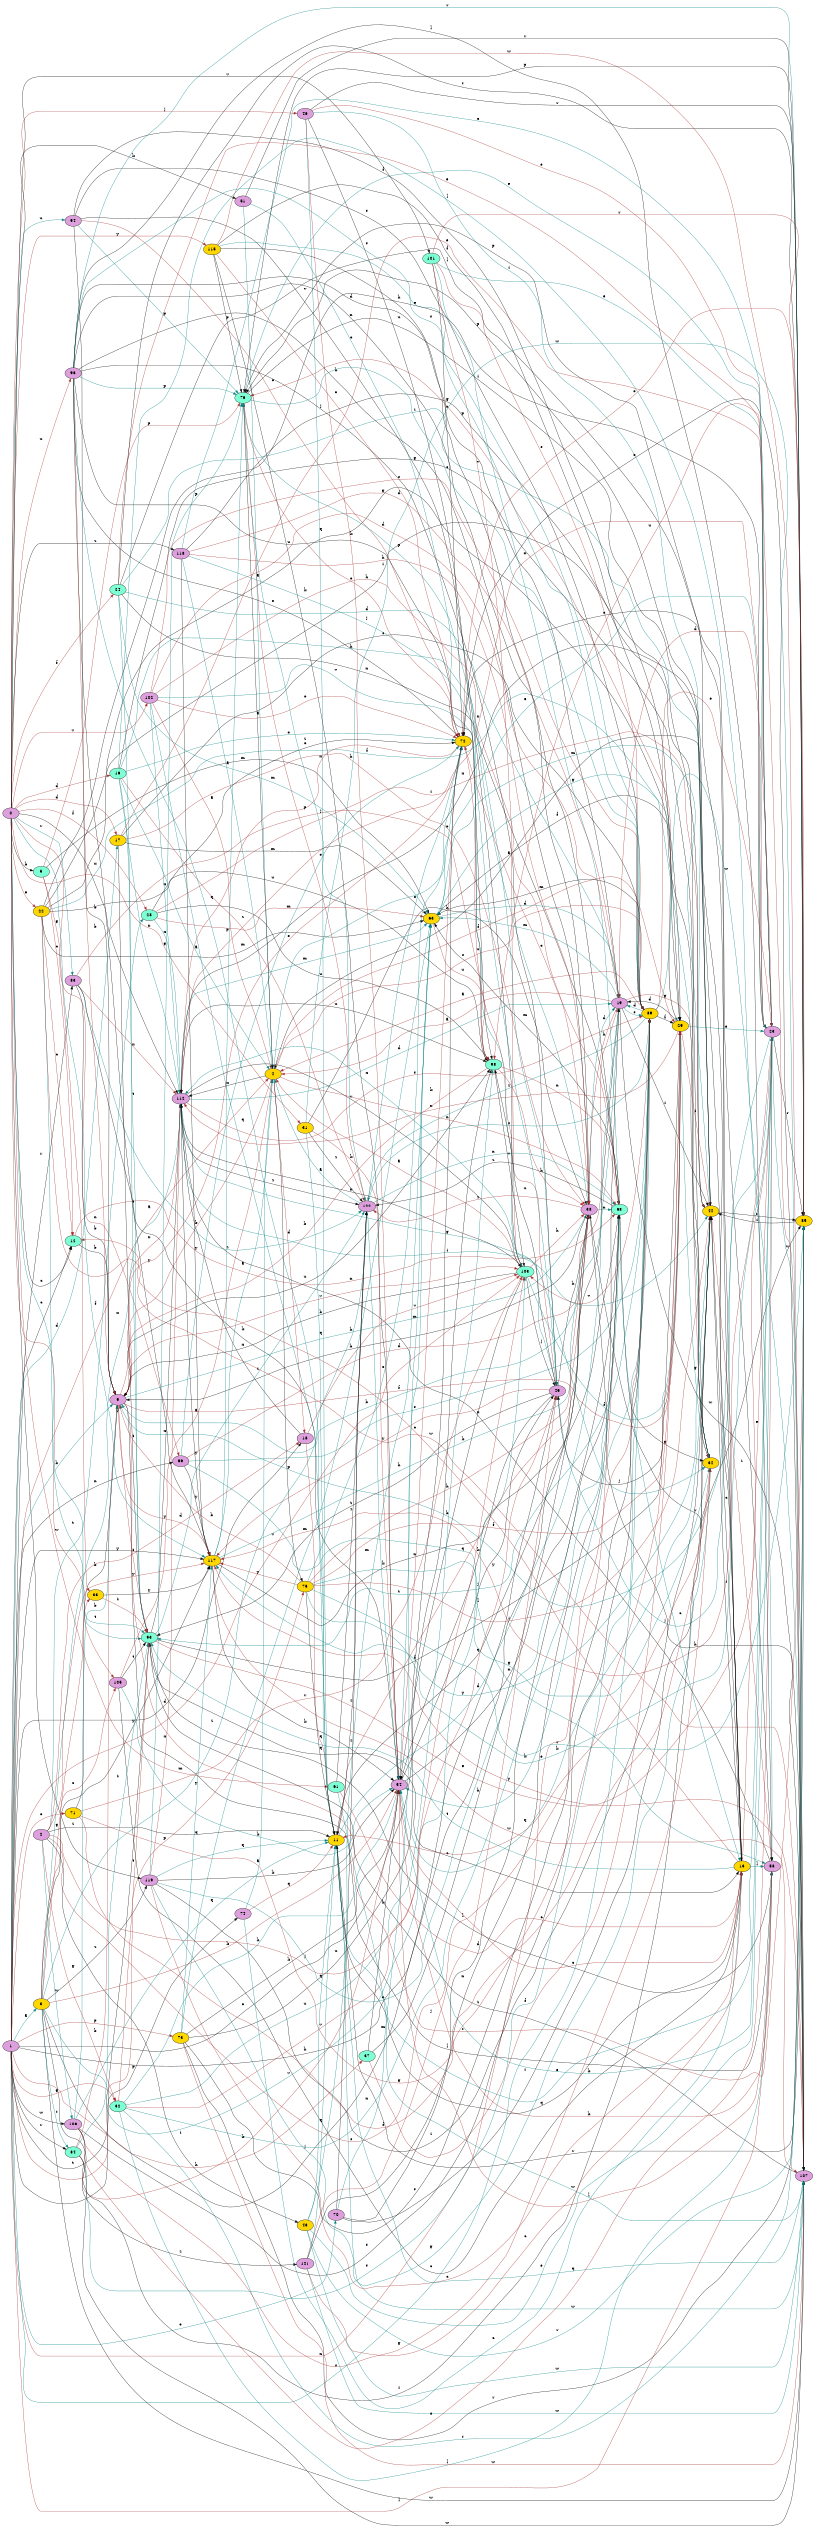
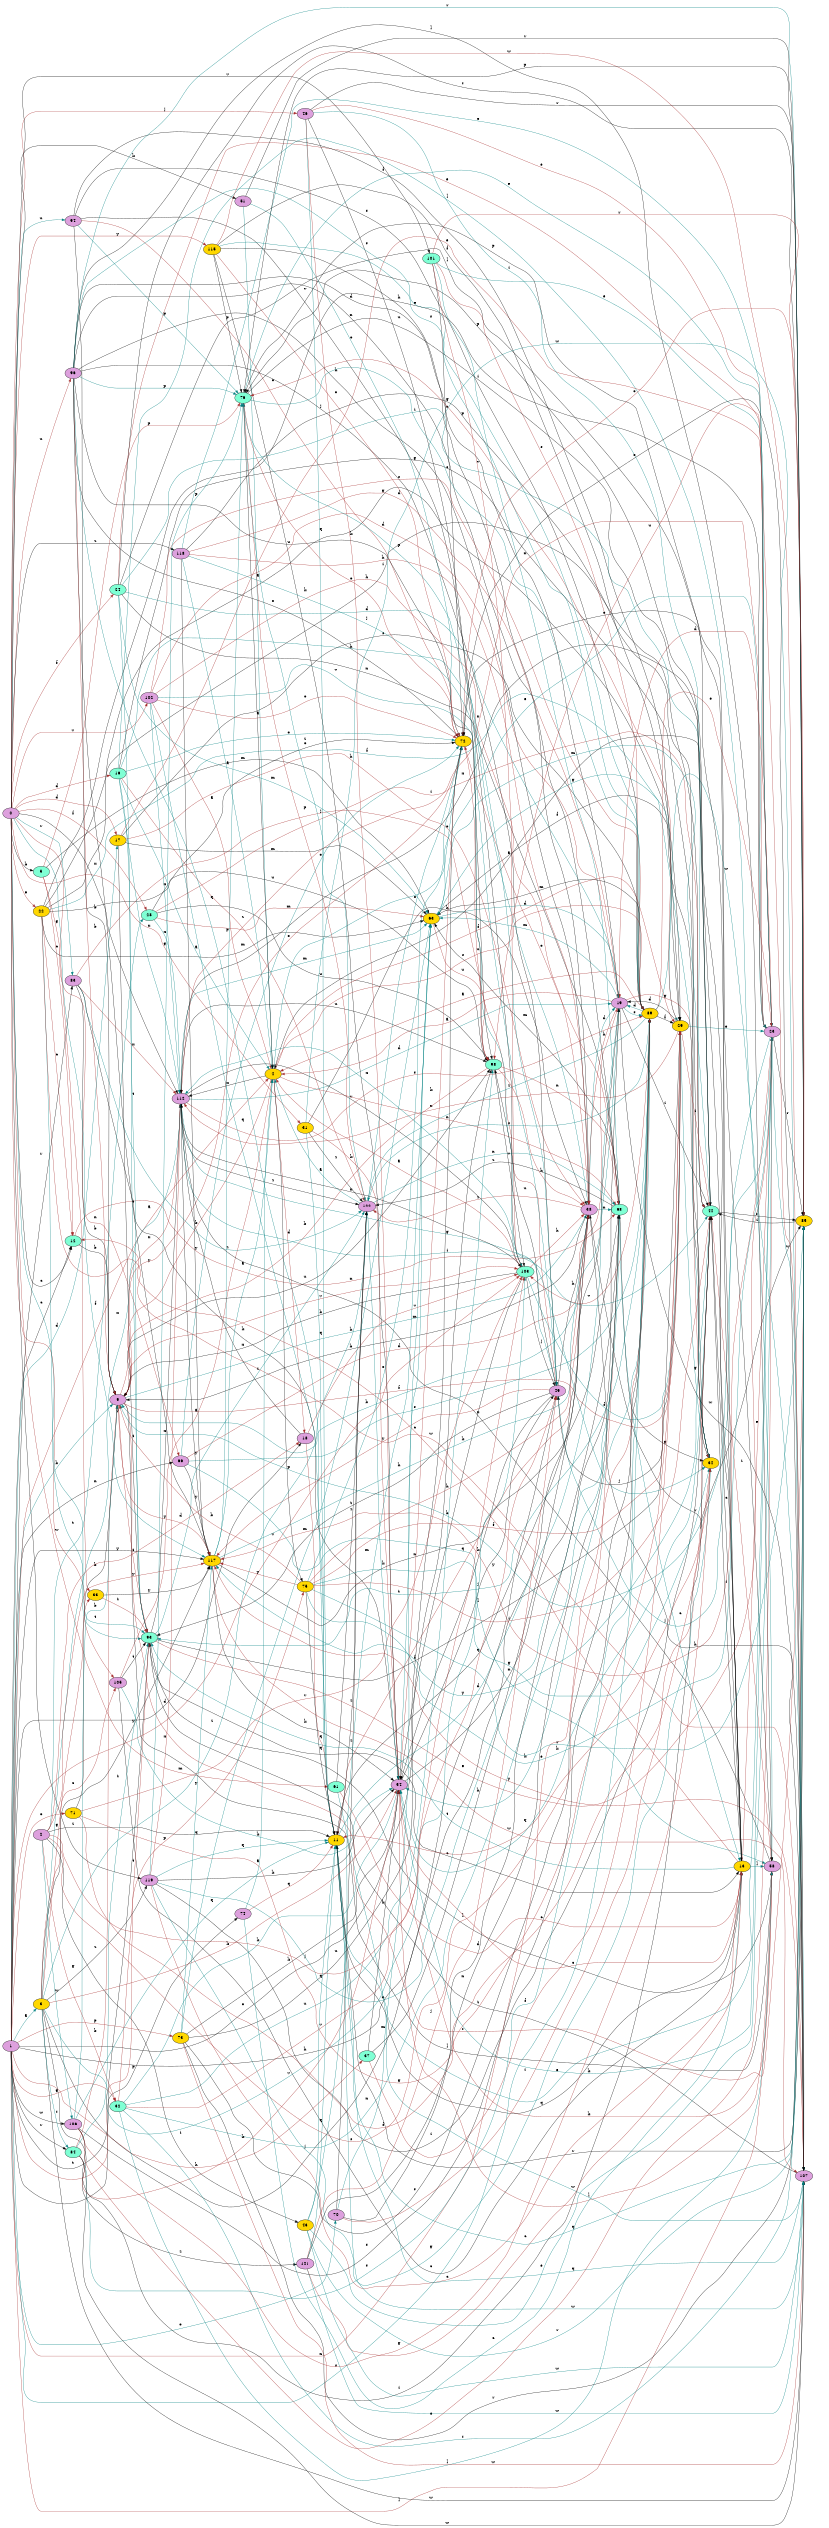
(256, 826) -> none
(711, 1211) -> (711, 1211)
(646, 1781) -> (646, 1781)
none -> (782, 2161)
